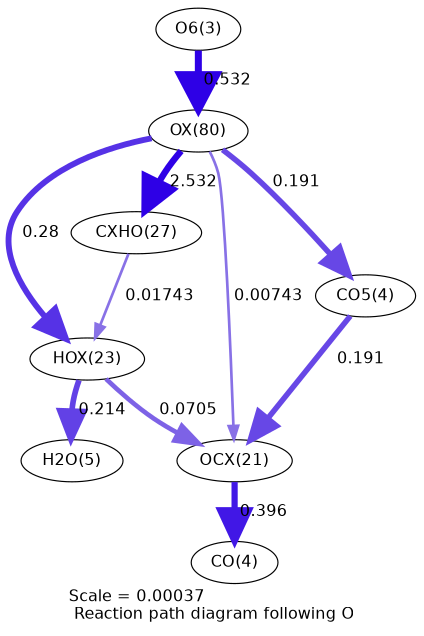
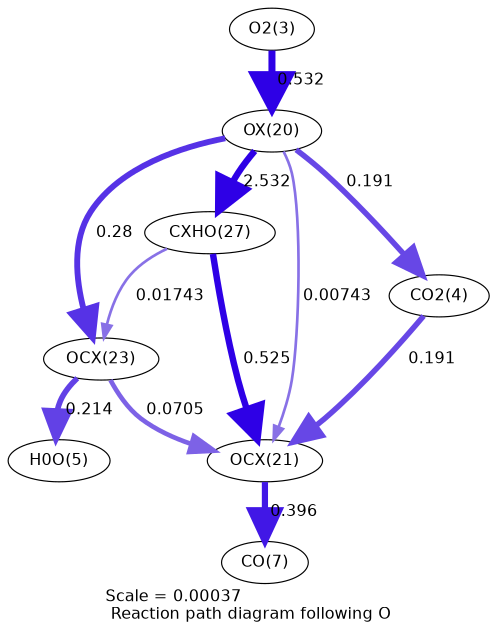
(198, 29) -> (272, 29)
(198, 131) -> (272, 131)
(366, 296) -> (439, 296)
none -> (227, 332)
(87, 359) -> (101, 359)
(72, 461) -> (59, 461)
(235, 563) -> (265, 563)
